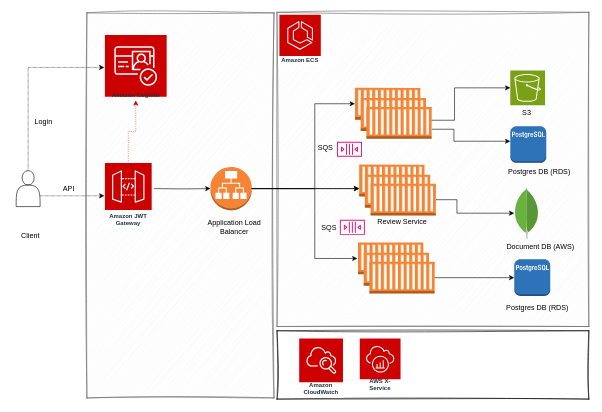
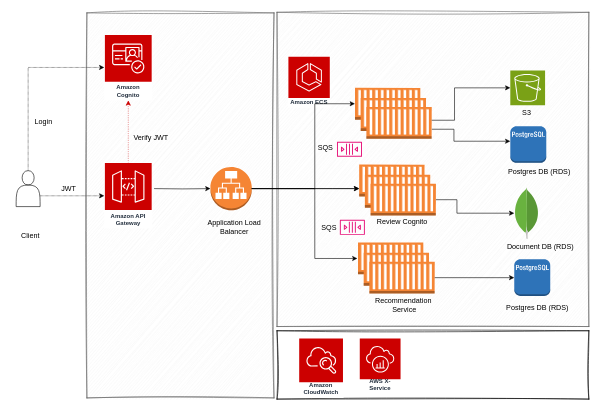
(300, 40) -> (309, 82)
(136, 68) -> (128, 68)
none -> (151, 138)
(69, 189) -> (69, 189)
(128, 219) -> (128, 219)
(402, 222) -> (402, 222)
(541, 247) -> (541, 247)
none -> (403, 306)
